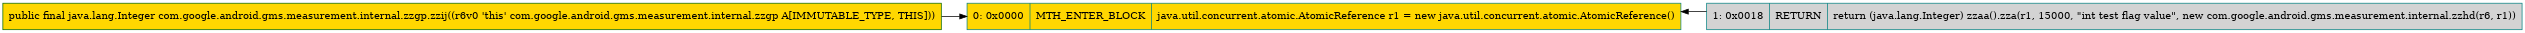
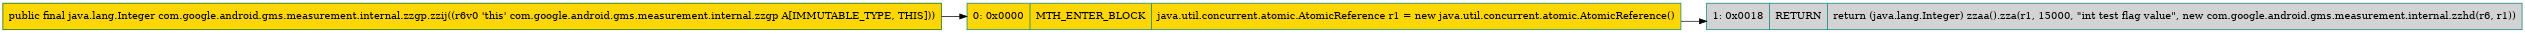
(1697, 12) -> (1690, 21)
